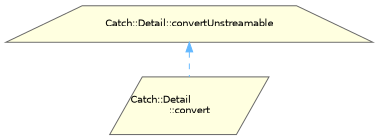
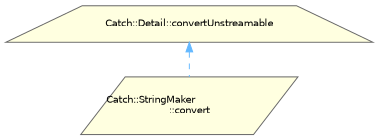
(189, 106) -> (189, 106)
